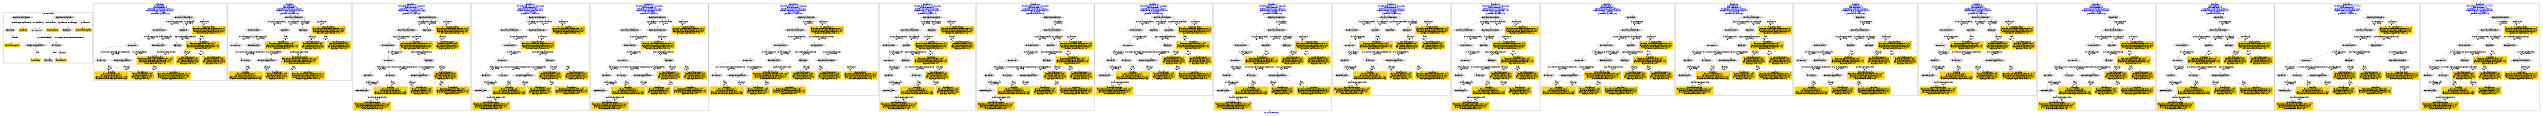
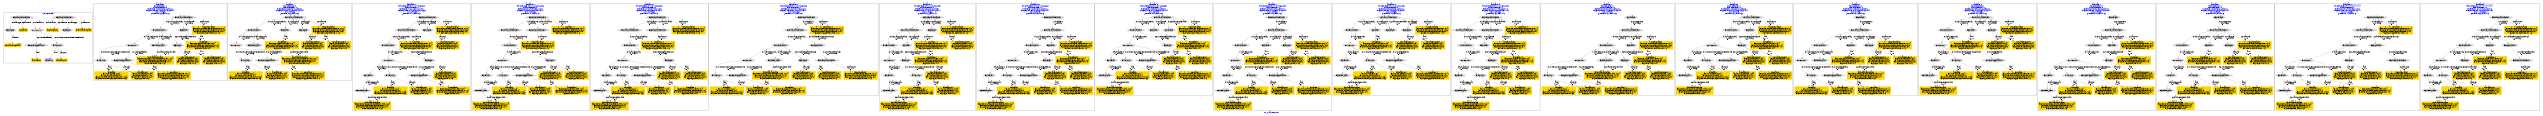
(12, 45) -> (13, 45)
